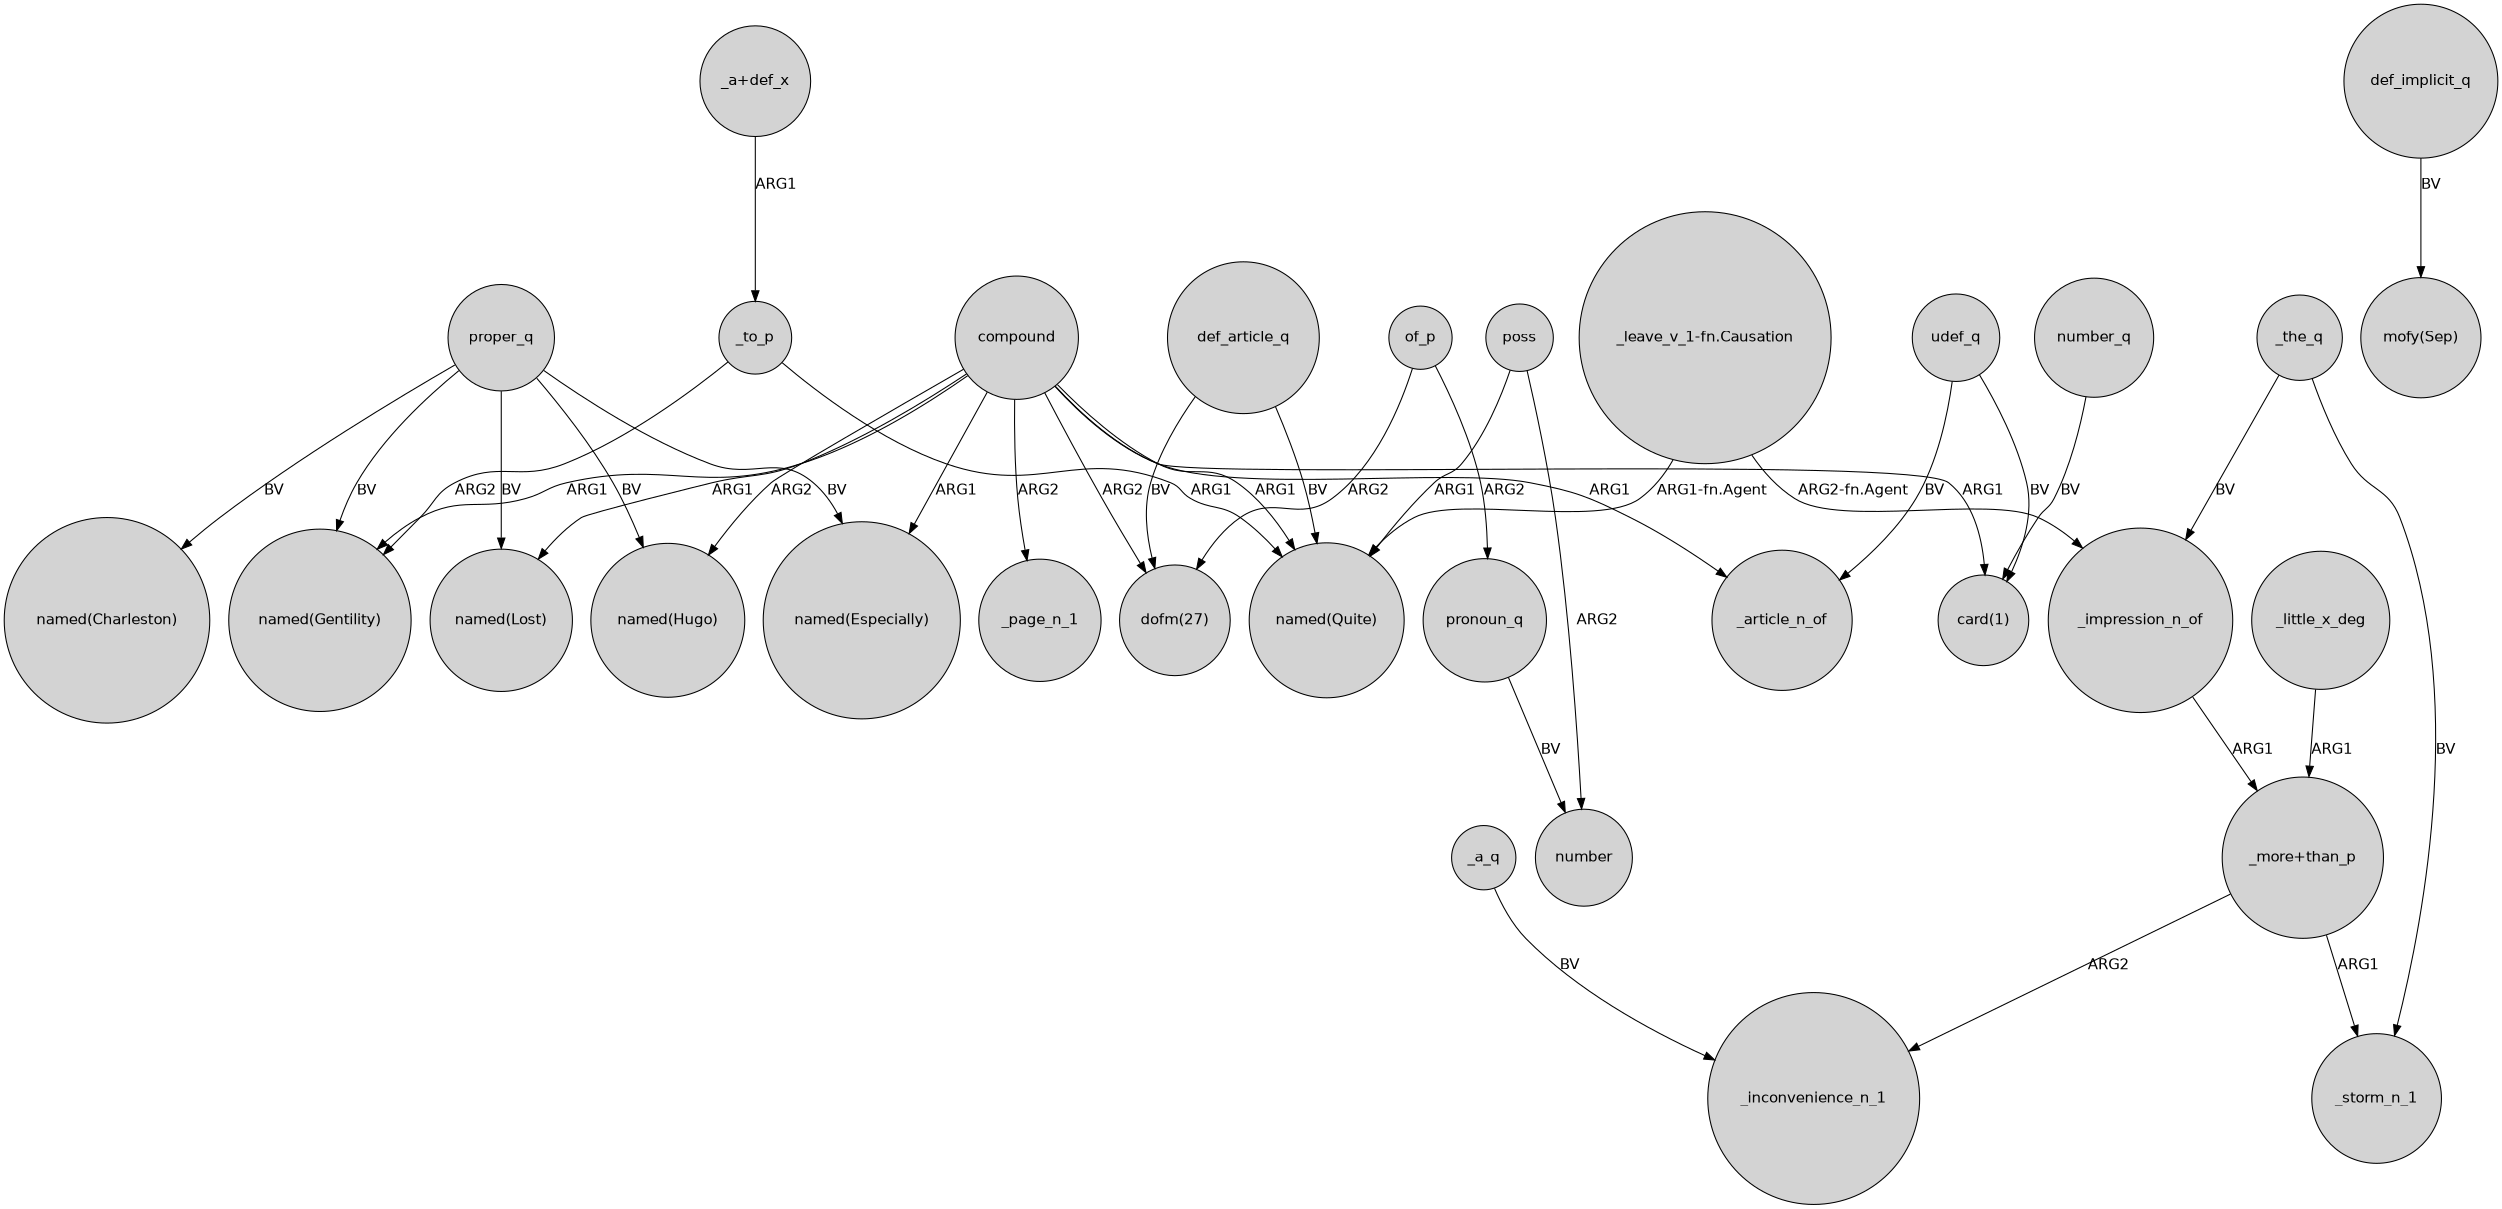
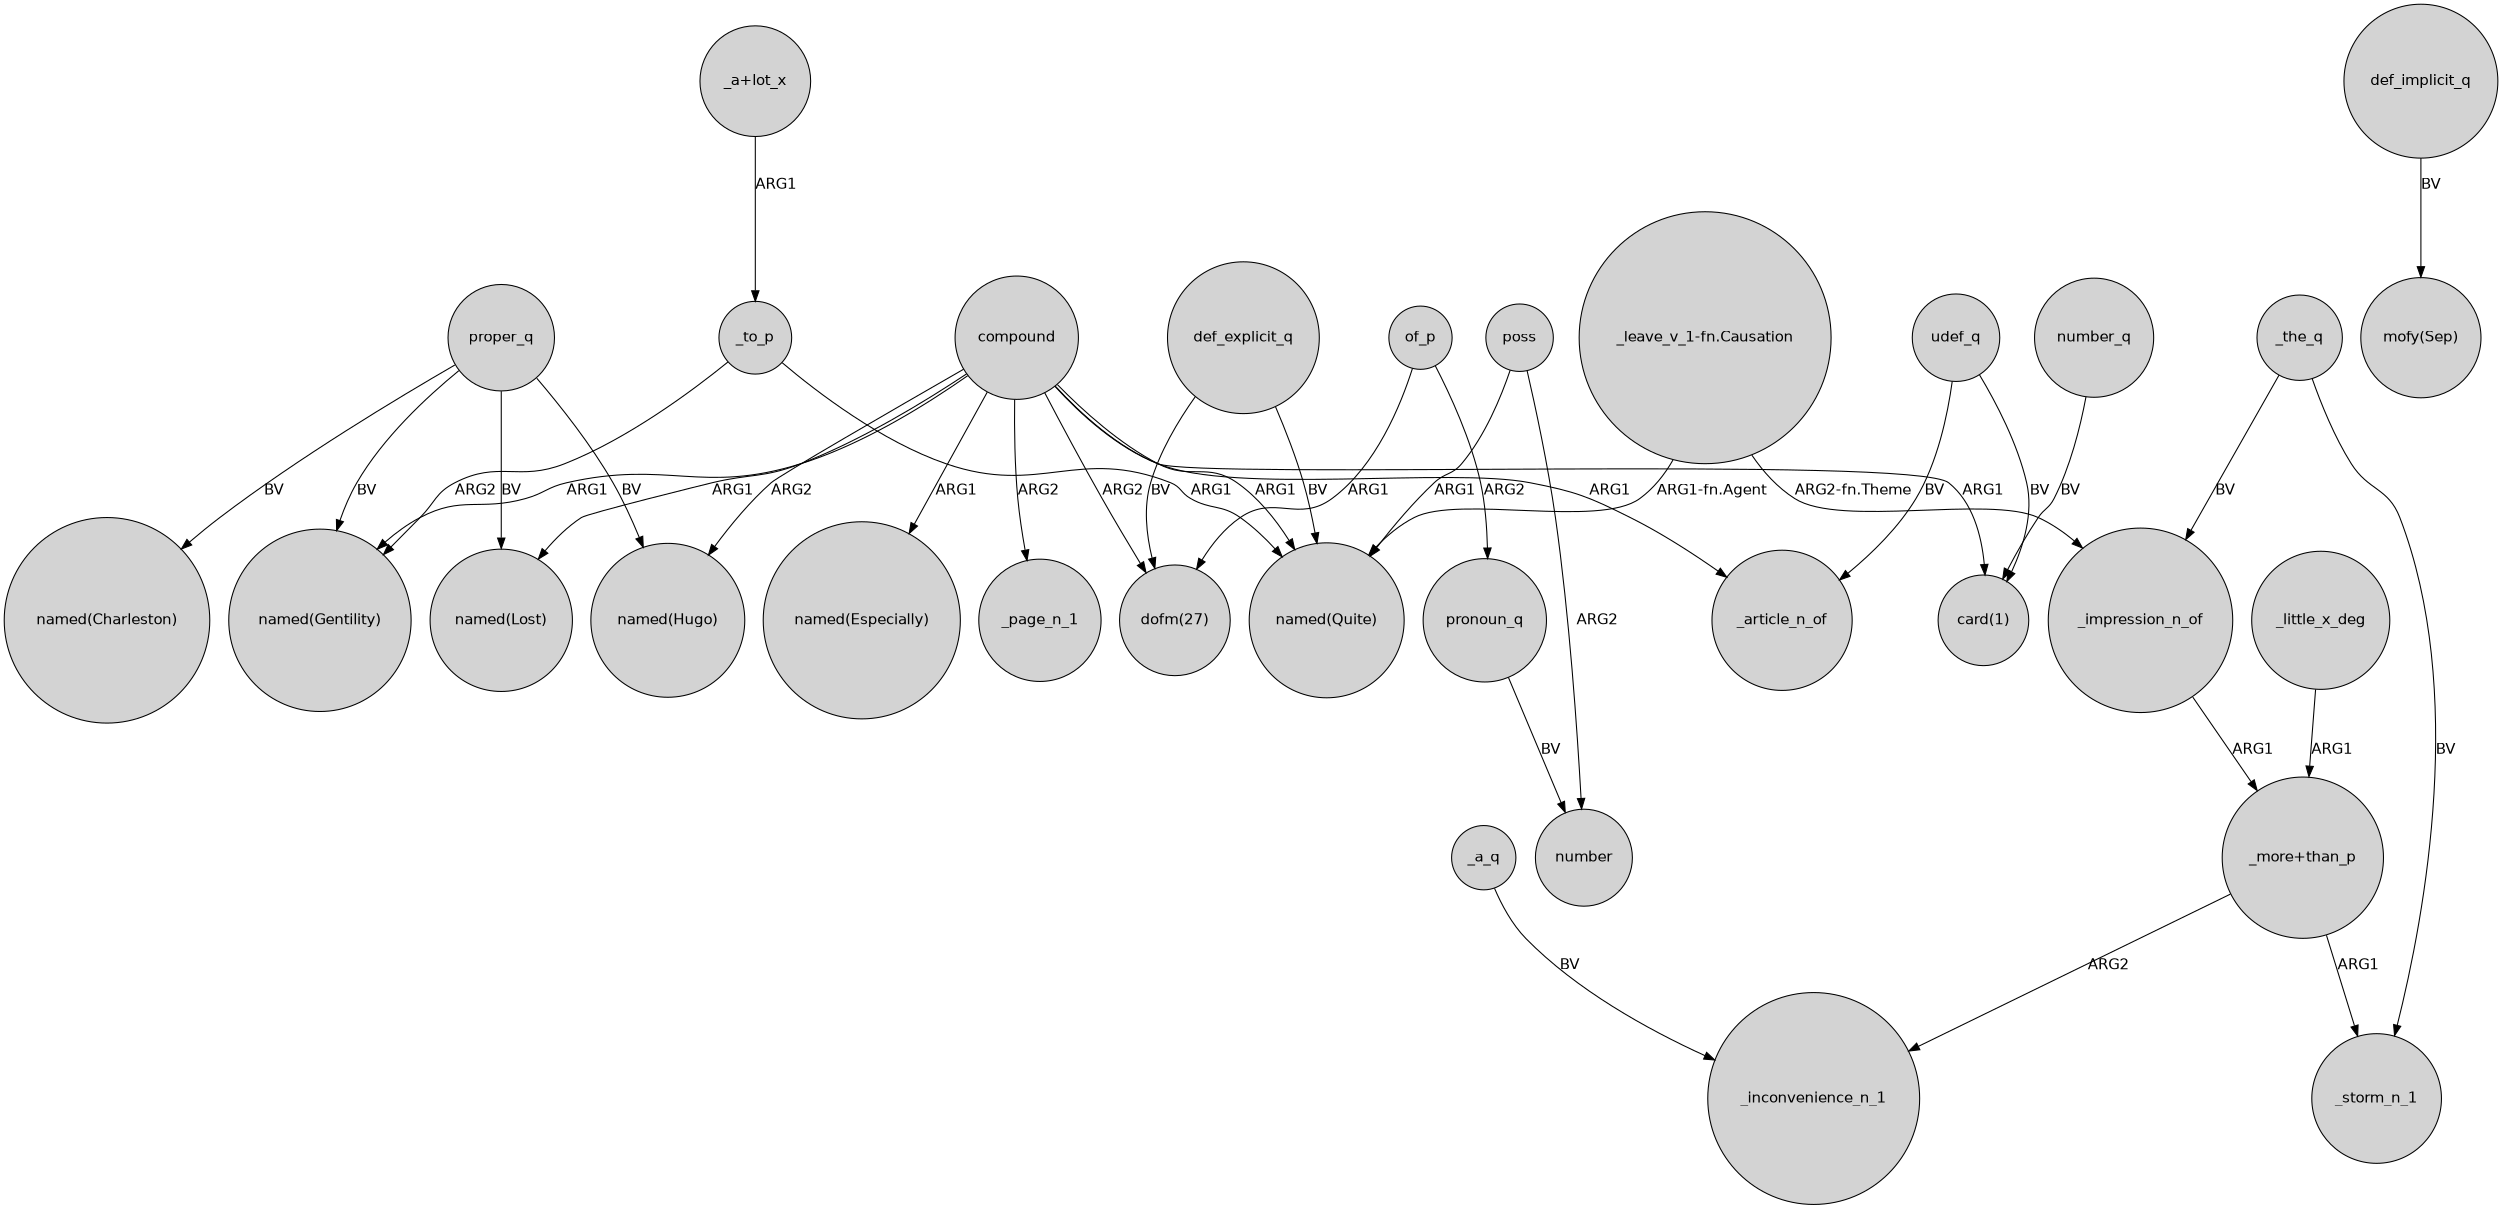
(755, 81) -> (755, 81)
(1243, 338) -> (1243, 338)
(690, 455) -> none
(1369, 491) -> (1369, 491)
(1853, 491) -> (1853, 491)
